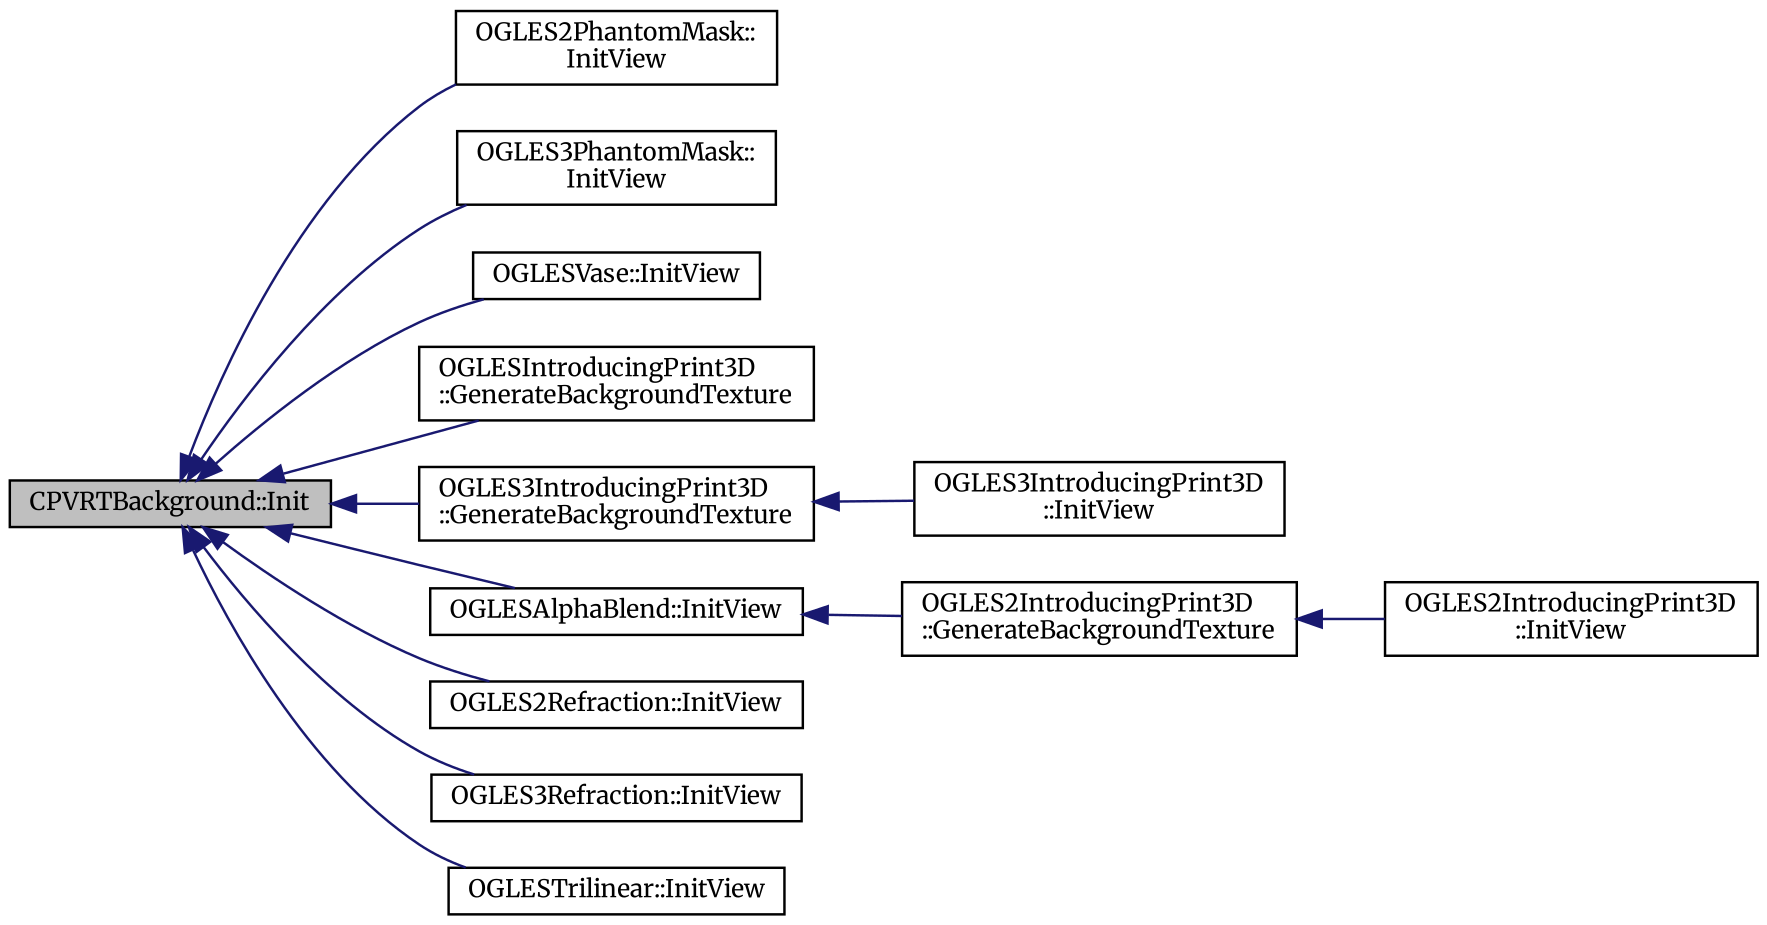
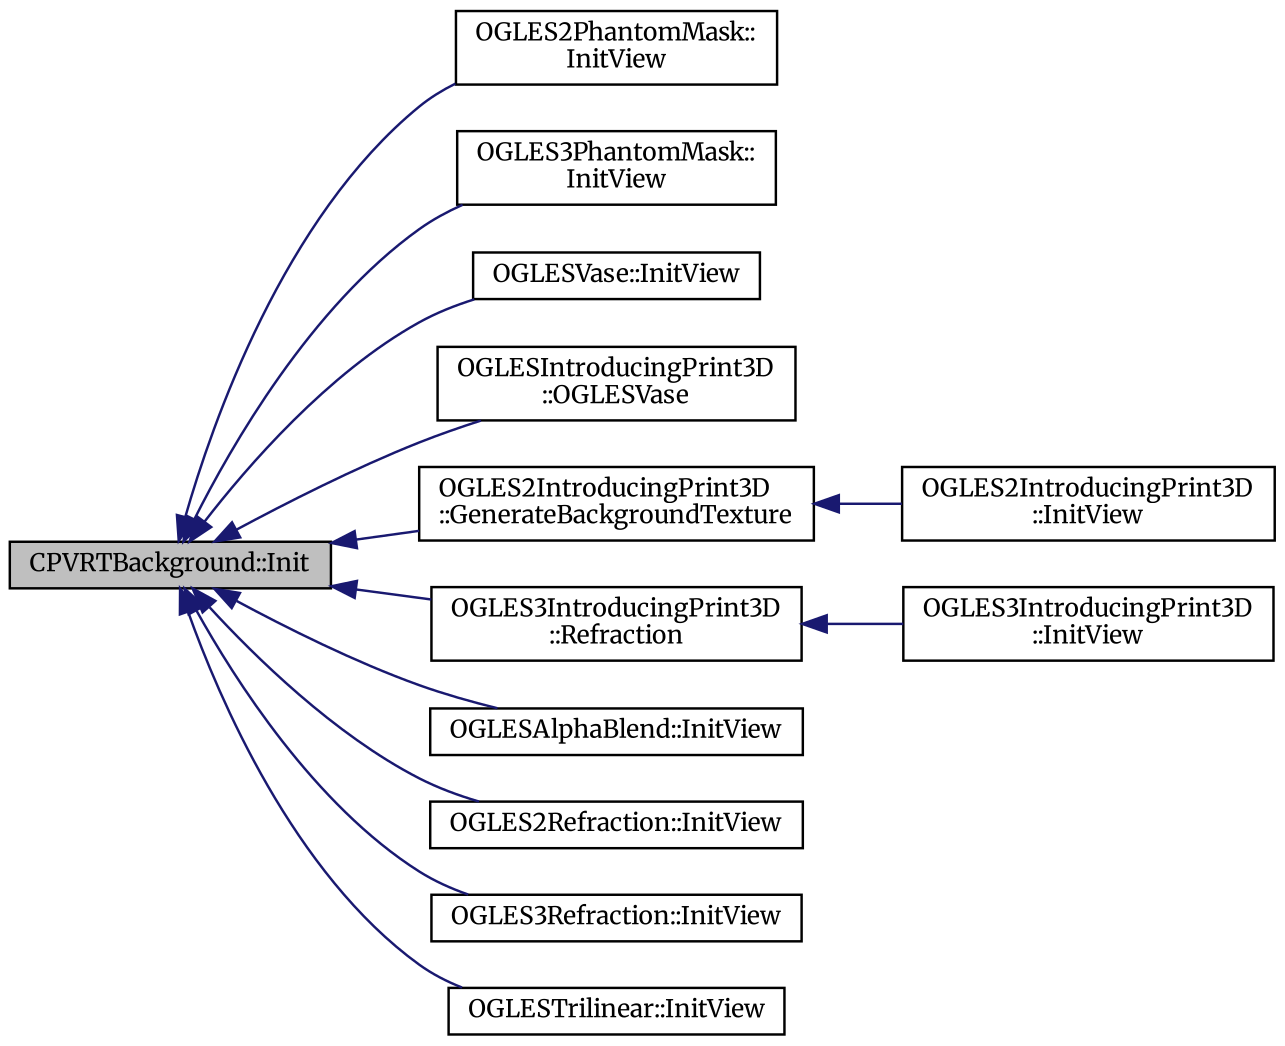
(617, 384) -> (617, 384)
(617, 504) -> (617, 624)
(865, 615) -> (387, 535)
